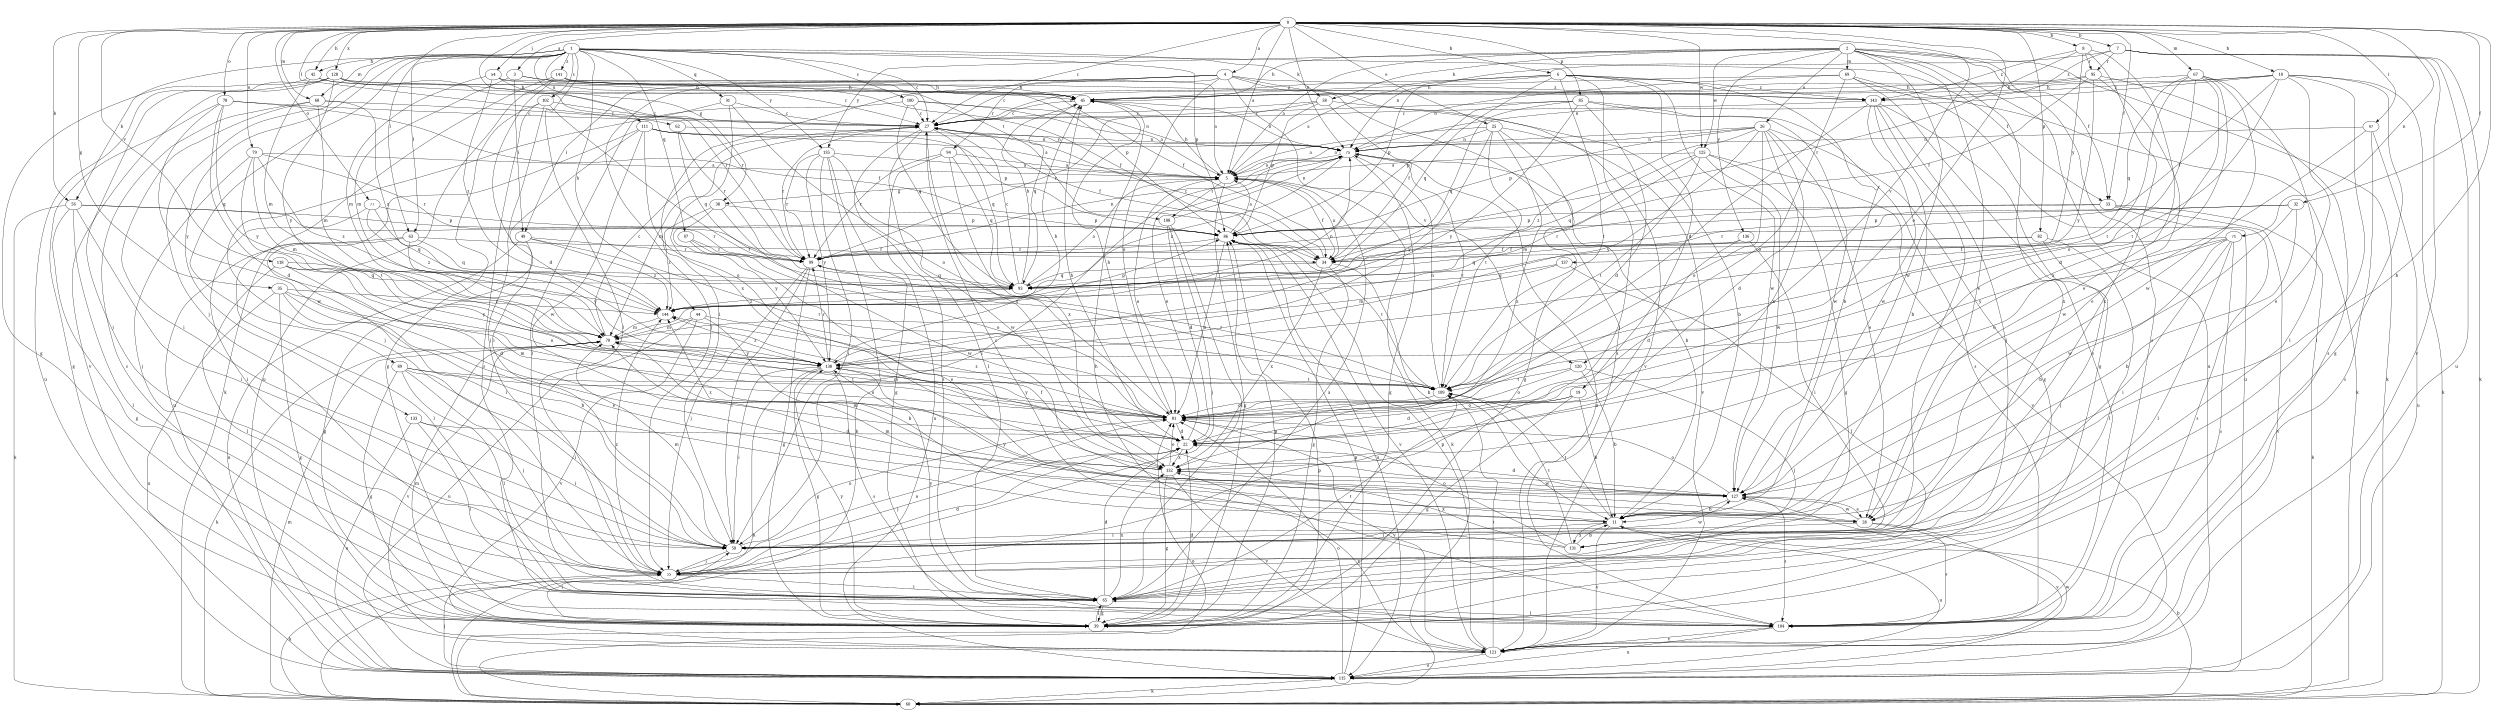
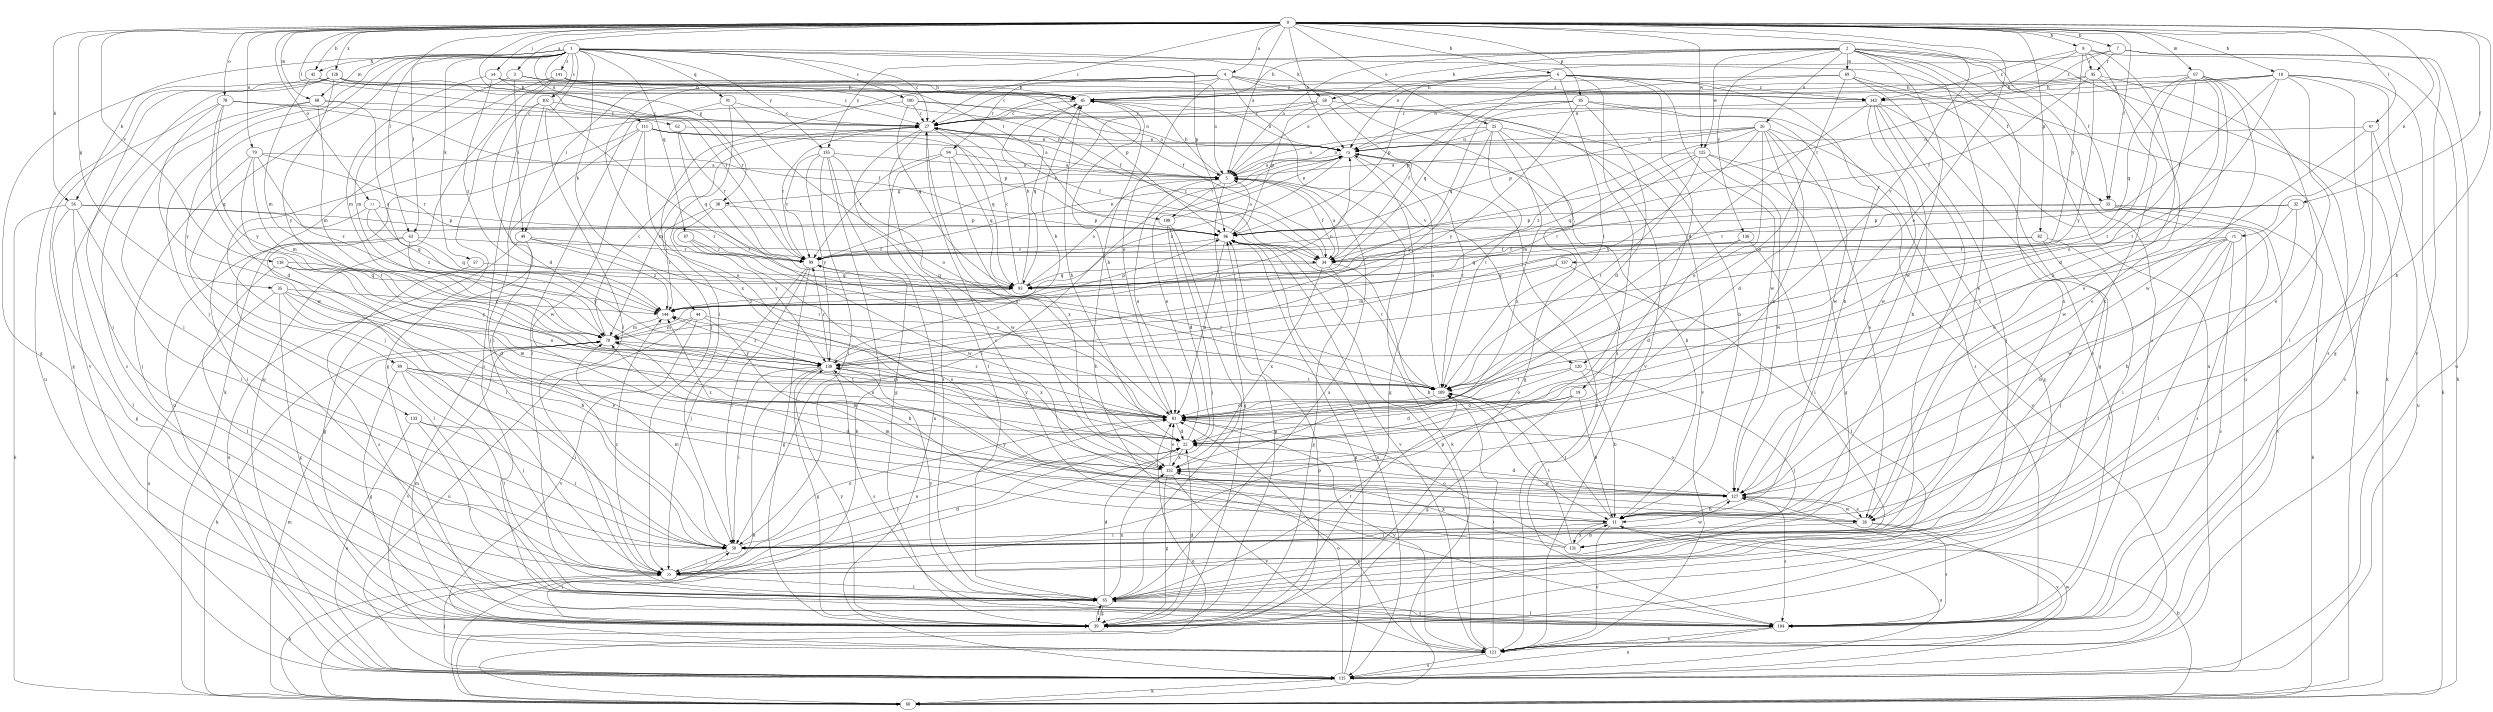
none -> (476, 263)
(1042, 393) -> (1042, 393)
none -> (1393, 608)
(2363, 697) -> (2457, 672)
